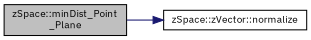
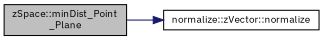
(235, 20) -> (241, 20)
